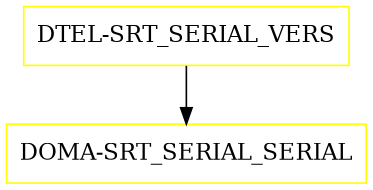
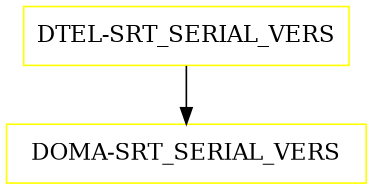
(186, 154) -> (186, 154)
